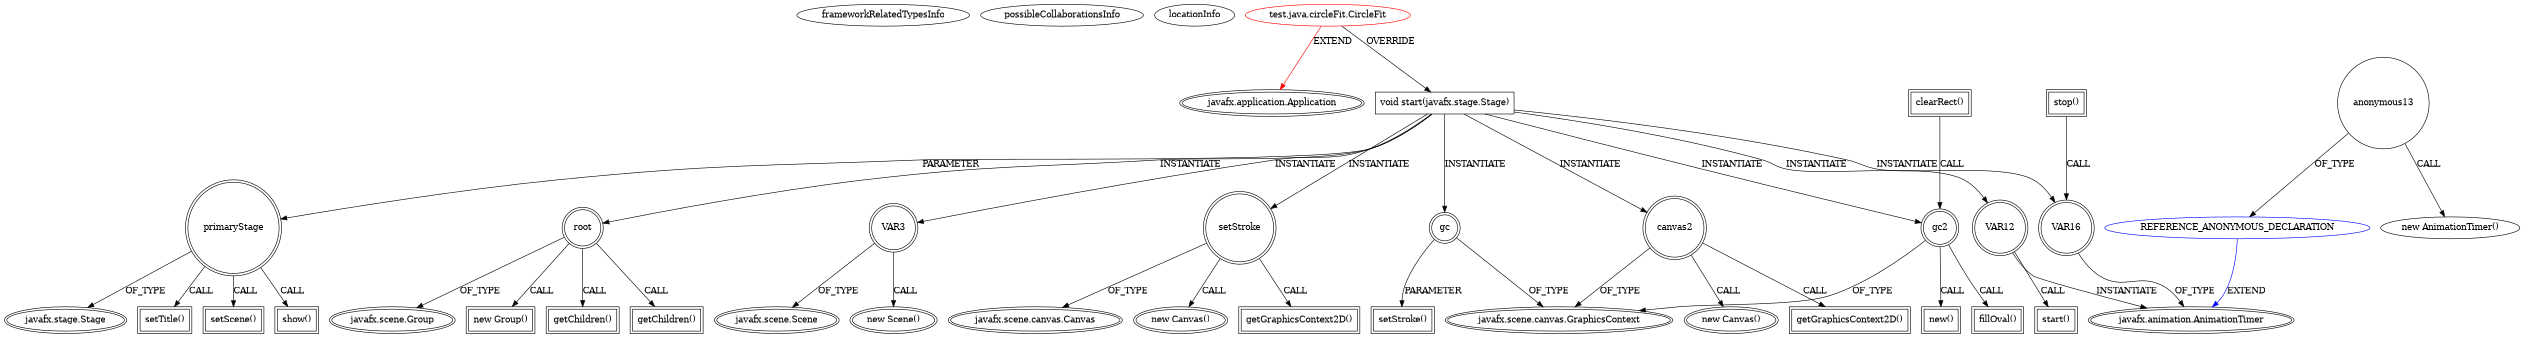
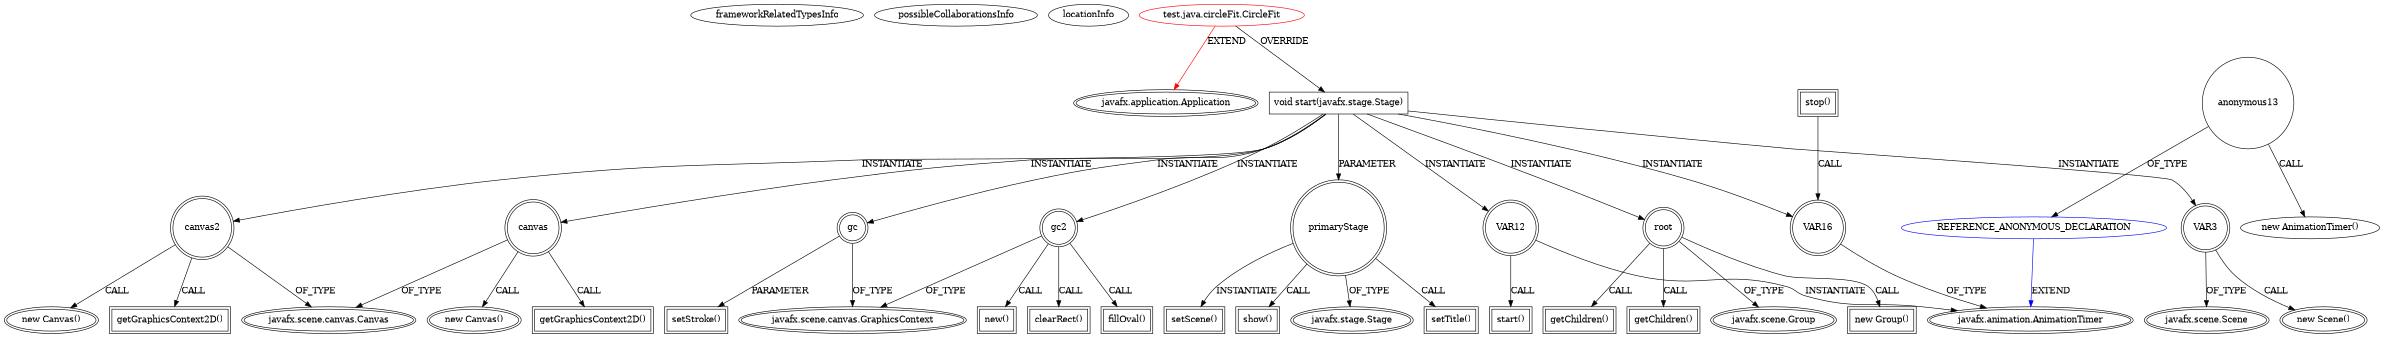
(1940, 160) -> (1059, 274)
(1240, 228) -> (533, 228)
(1615, 275) -> (267, 275)
(245, 291) -> (1247, 291)
